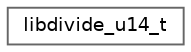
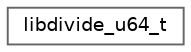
(96, 26) -> (96, 26)
